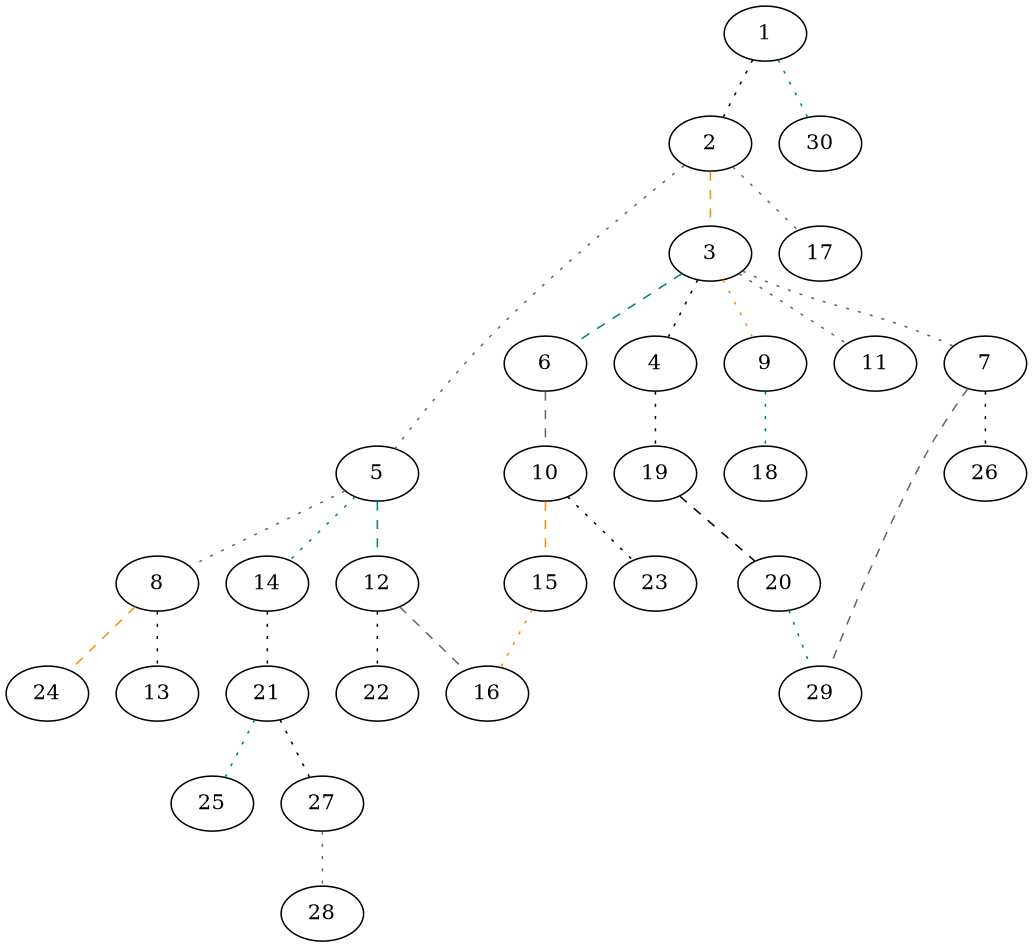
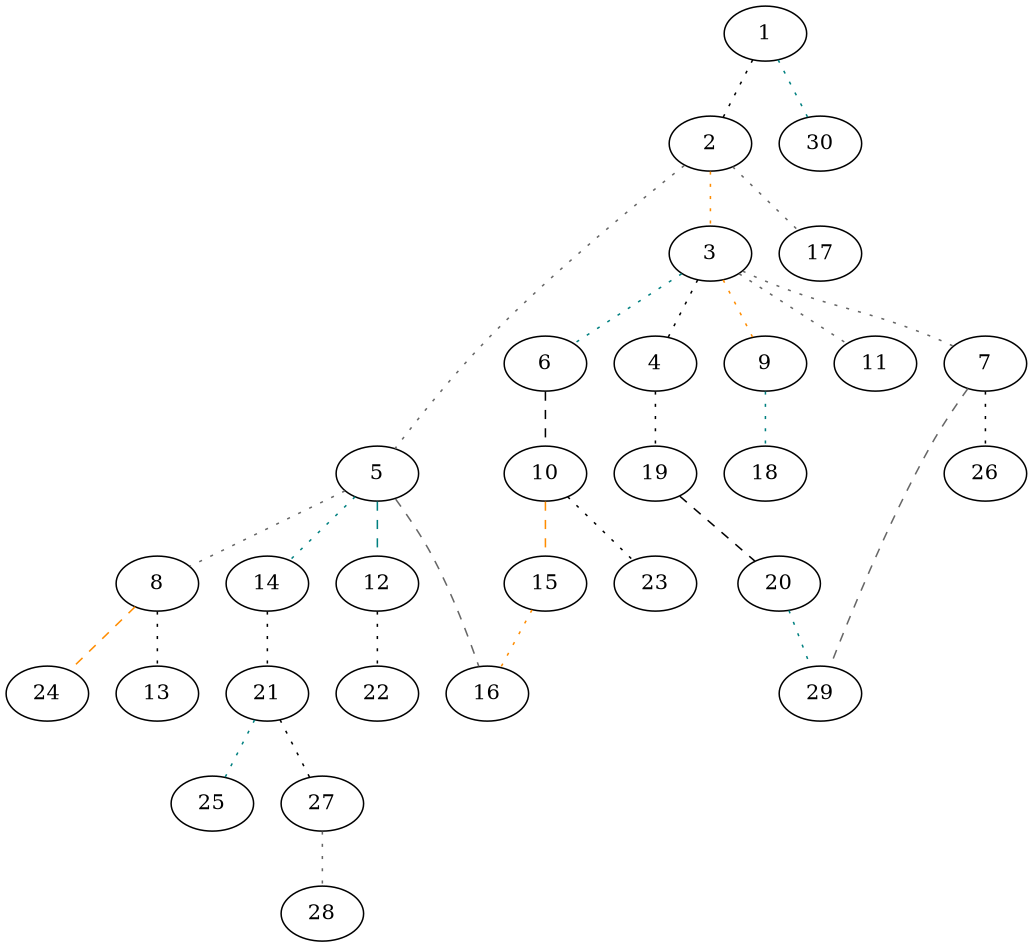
(710, 199) -> (710, 199)
(628, 309) -> (628, 309)
(545, 419) -> (545, 419)
(432, 638) -> (444, 579)
